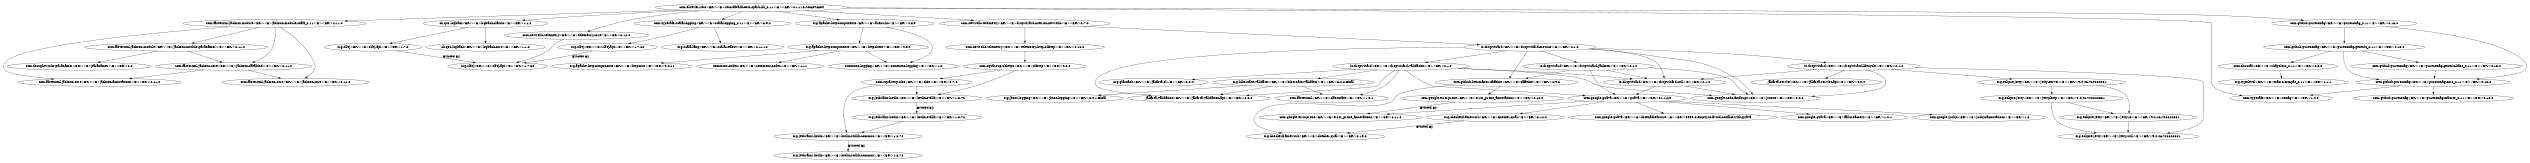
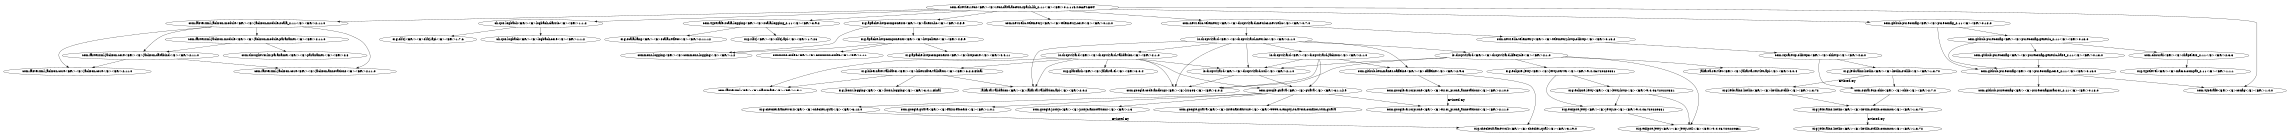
(498, 66) -> none
(917, 89) -> (1893, 80)
